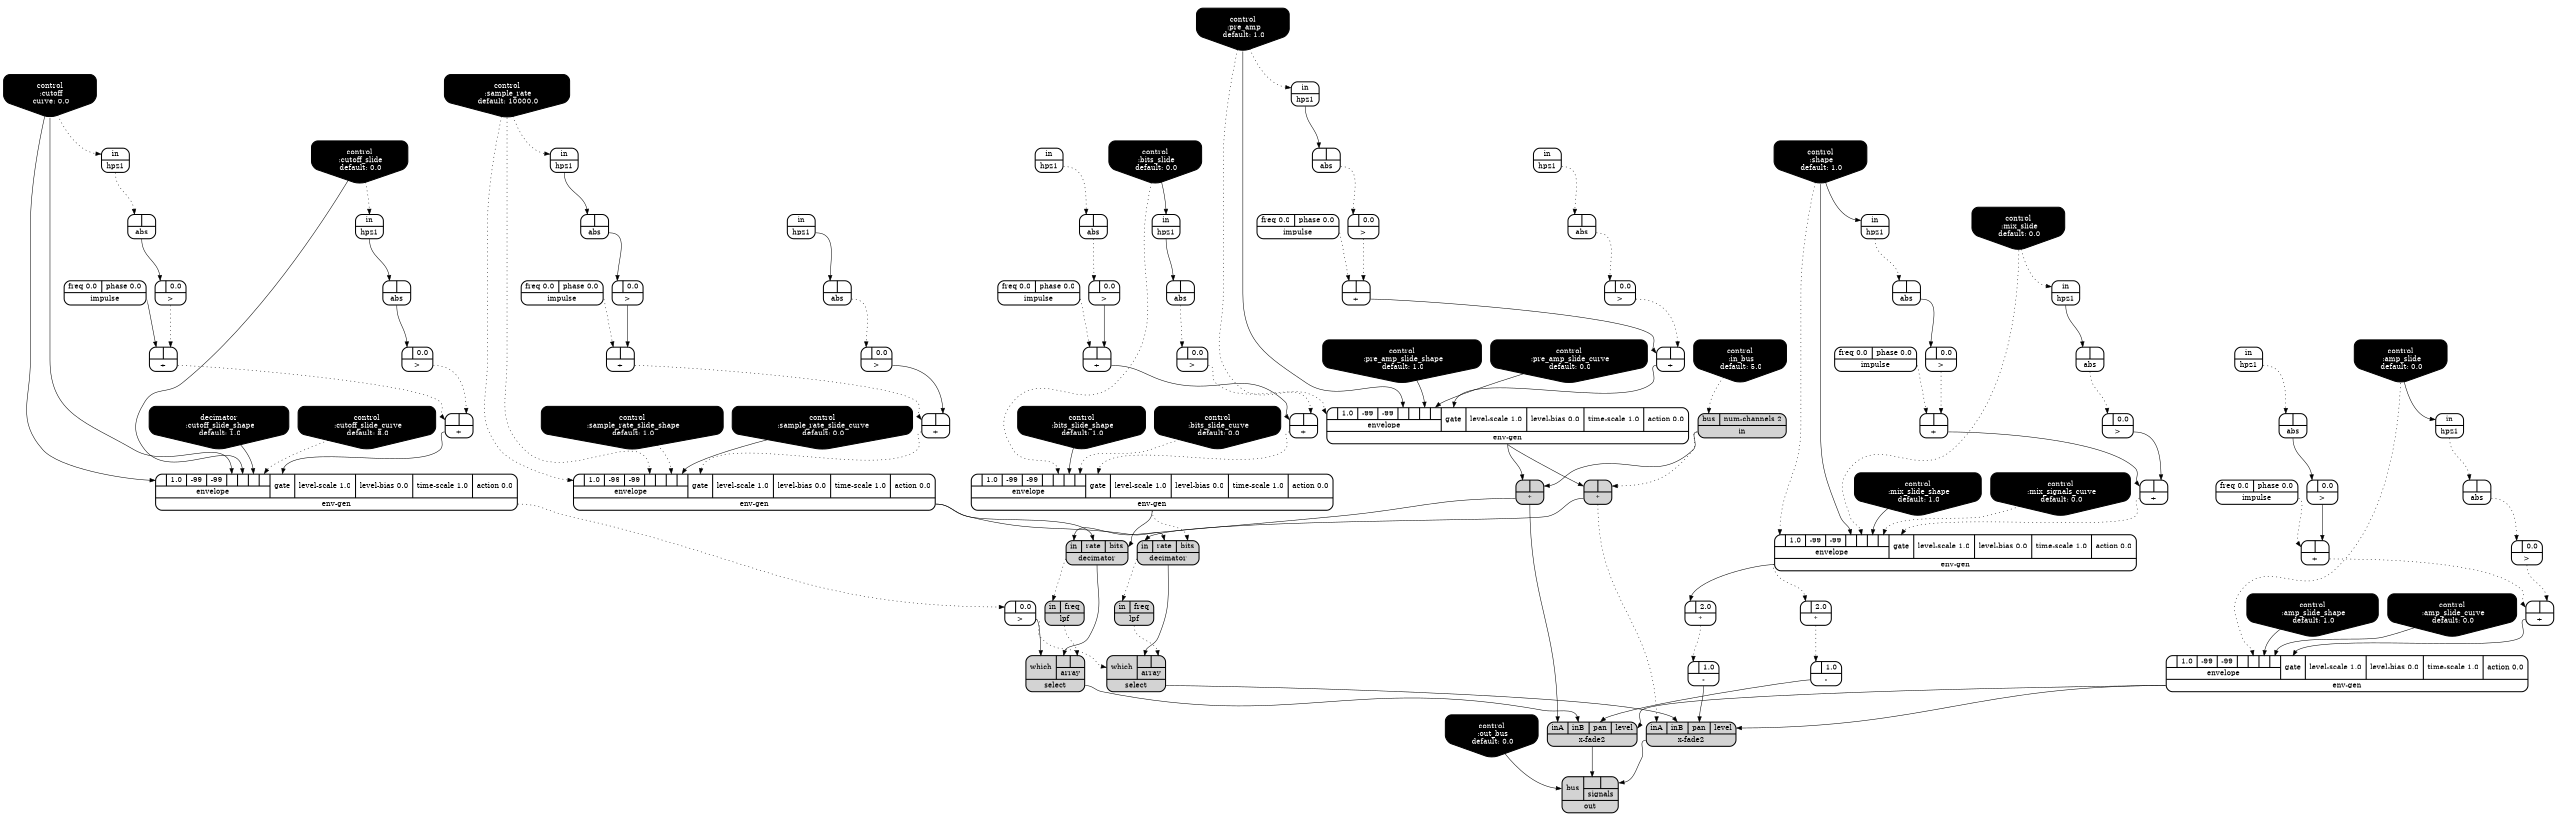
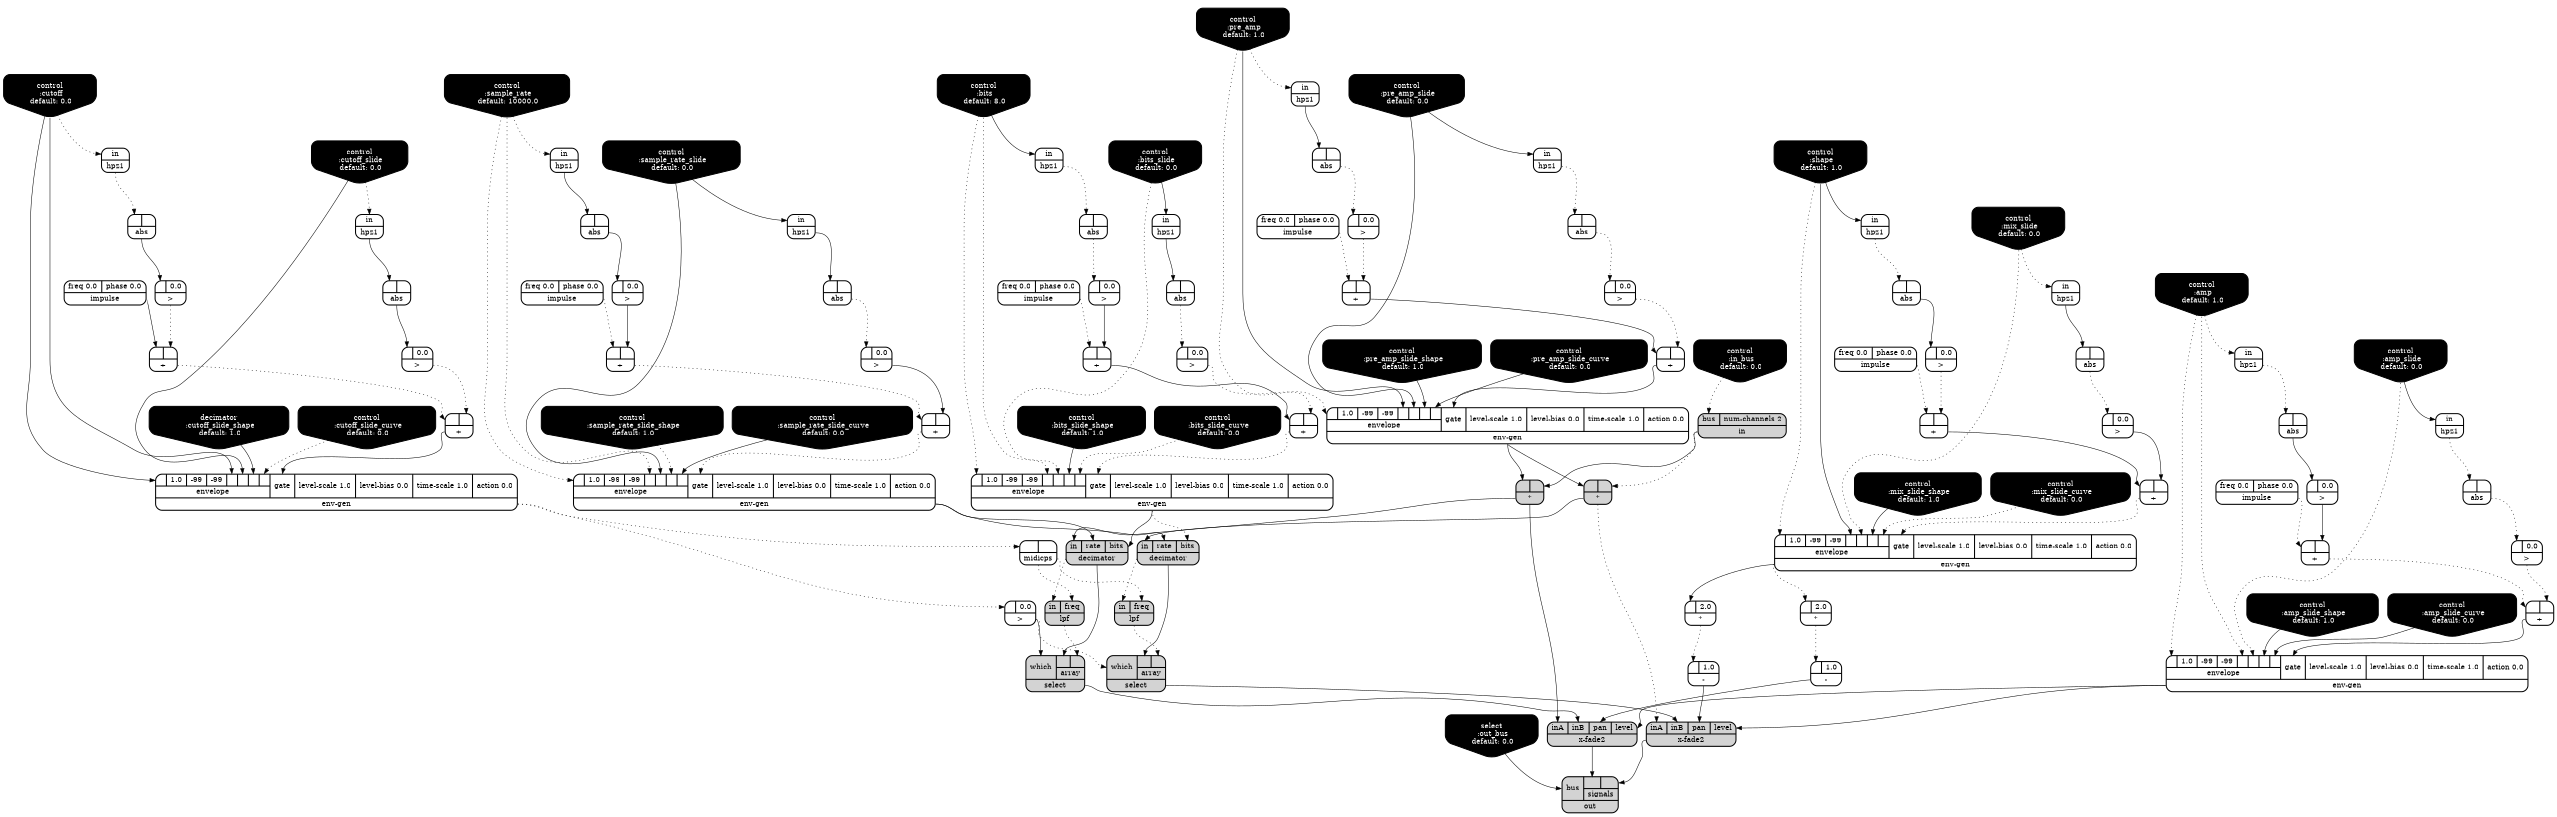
(50, 94) -> (50, 94)
none -> (984, 94)
none -> (1407, 94)
none -> (671, 160)
none -> (2202, 293)
(1740, 359) -> (1740, 359)
(367, 426) -> (367, 426)
(2061, 492) -> (2061, 492)
none -> (1038, 553)
(1492, 734) -> (1492, 734)
